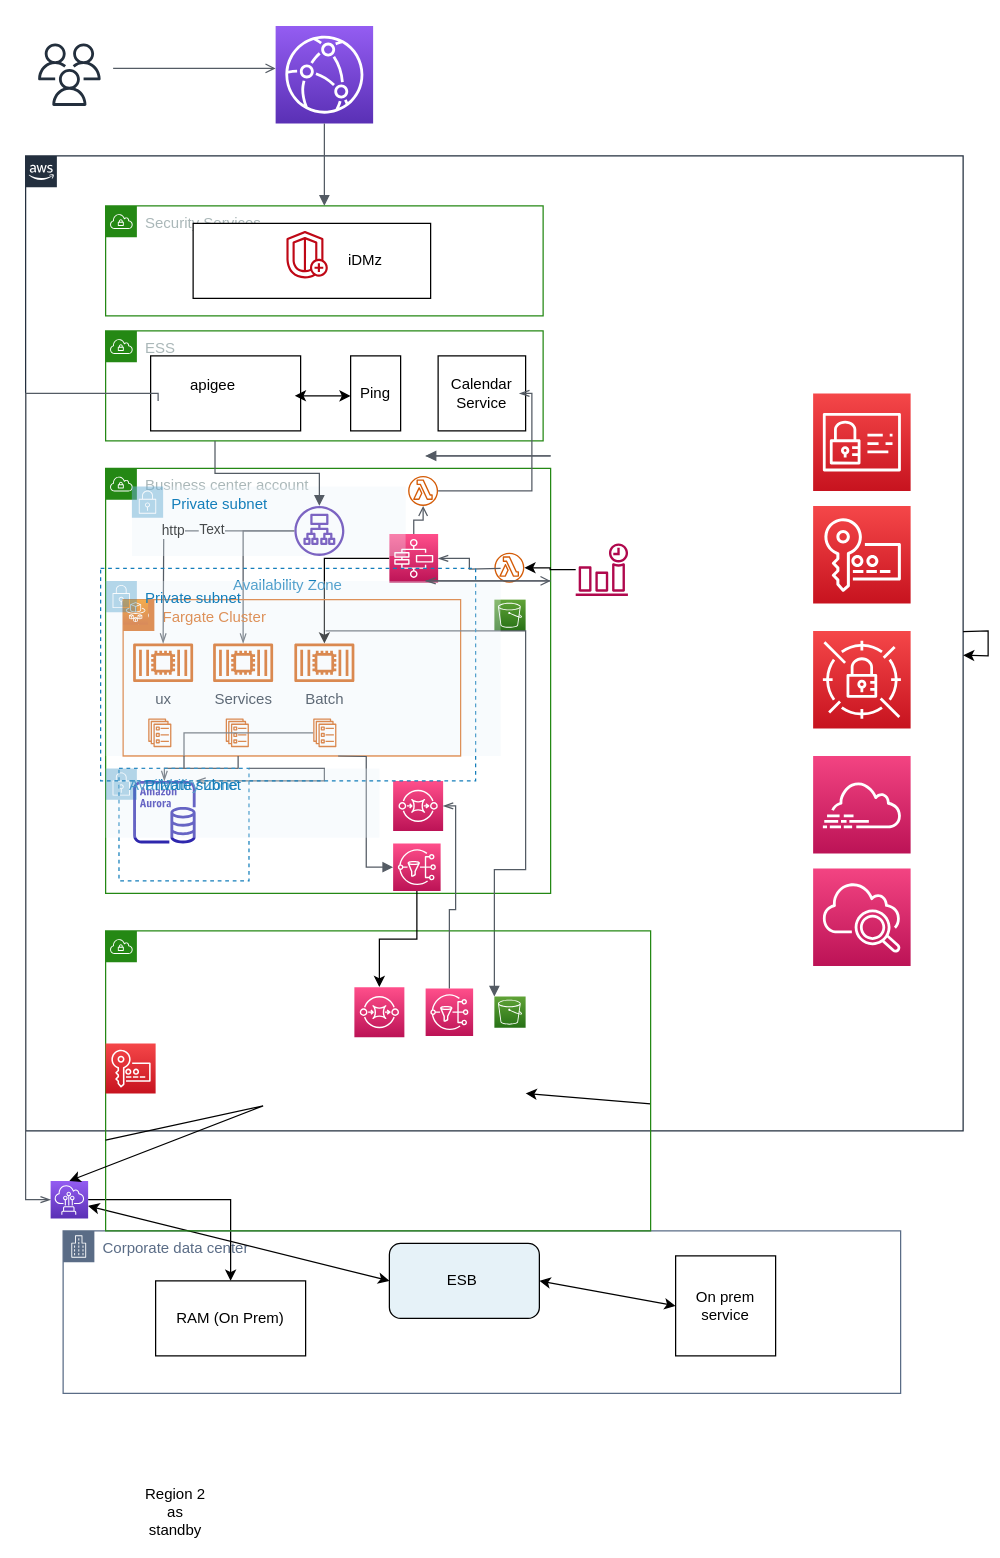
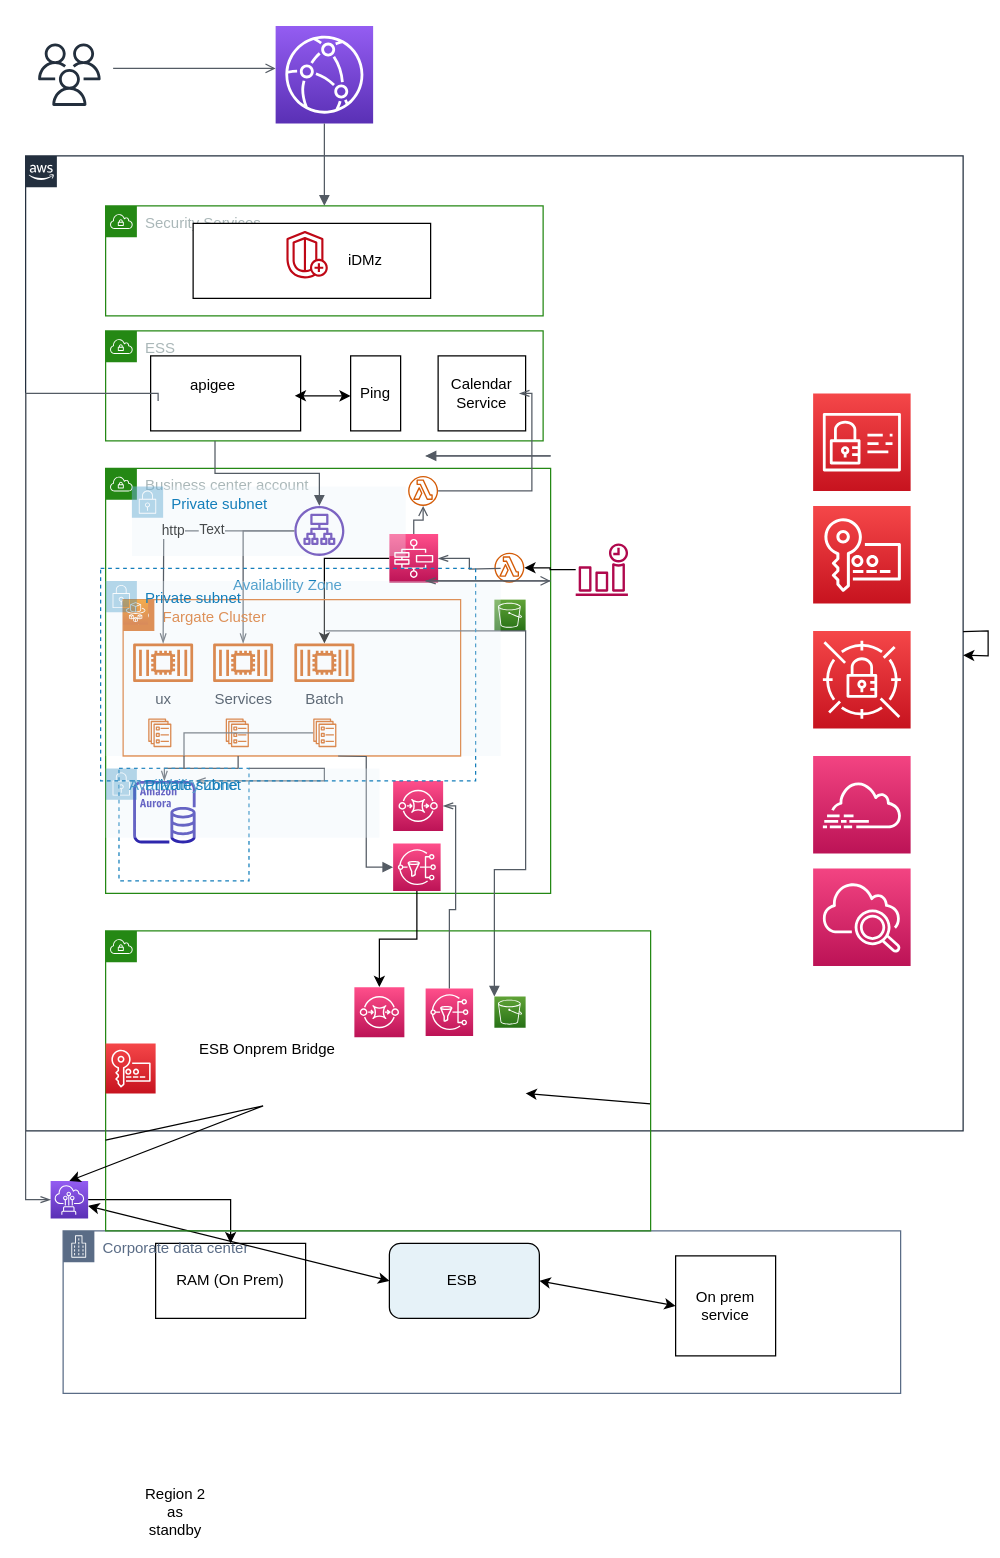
none -> (268, 1049)
(231, 1318) -> (231, 1281)
